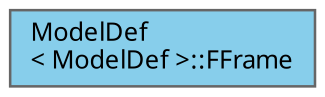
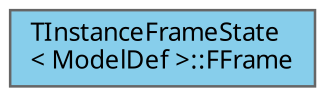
(163, 48) -> (163, 48)
